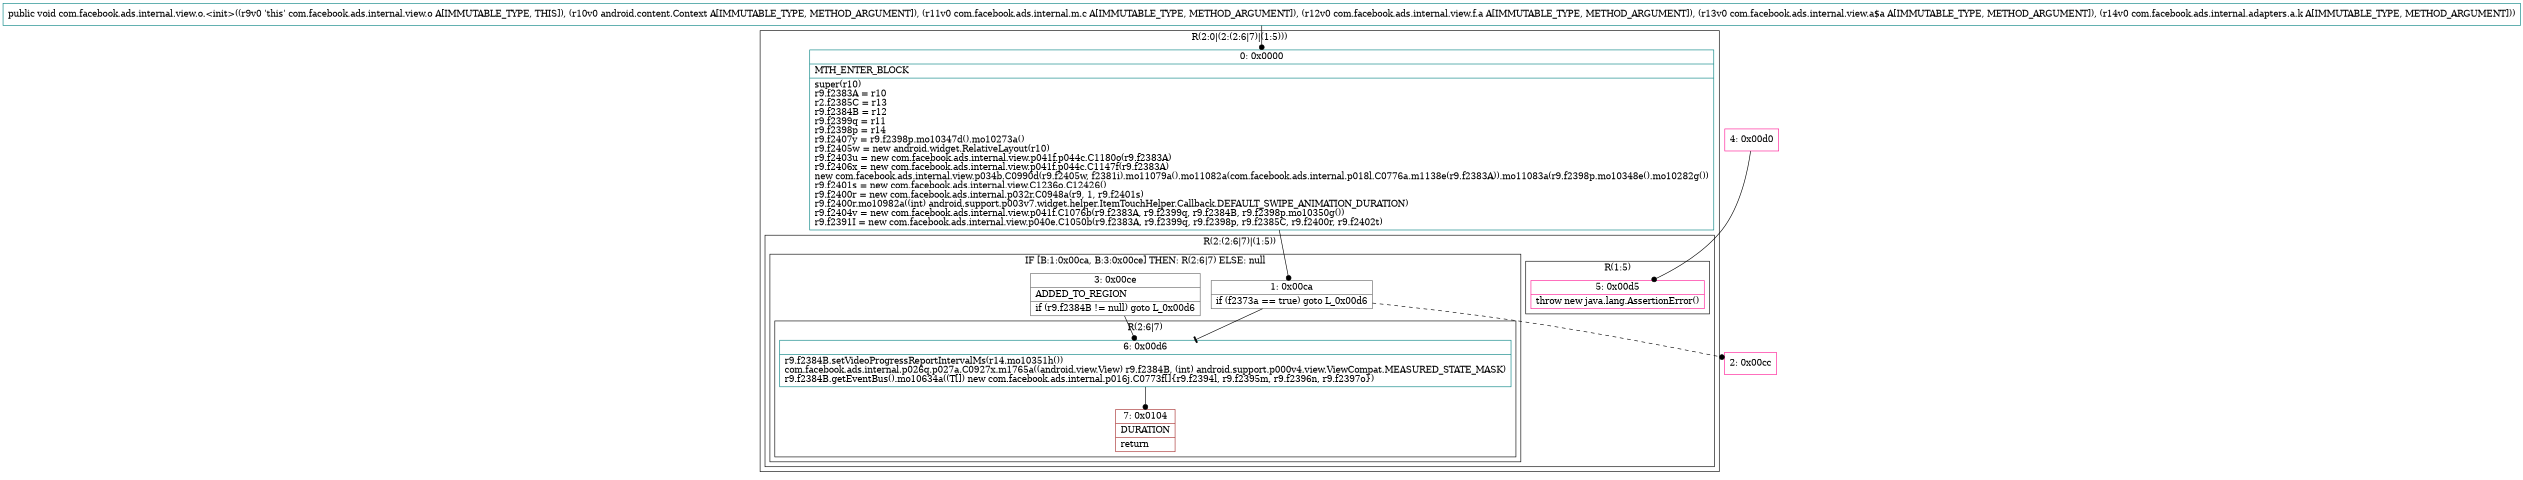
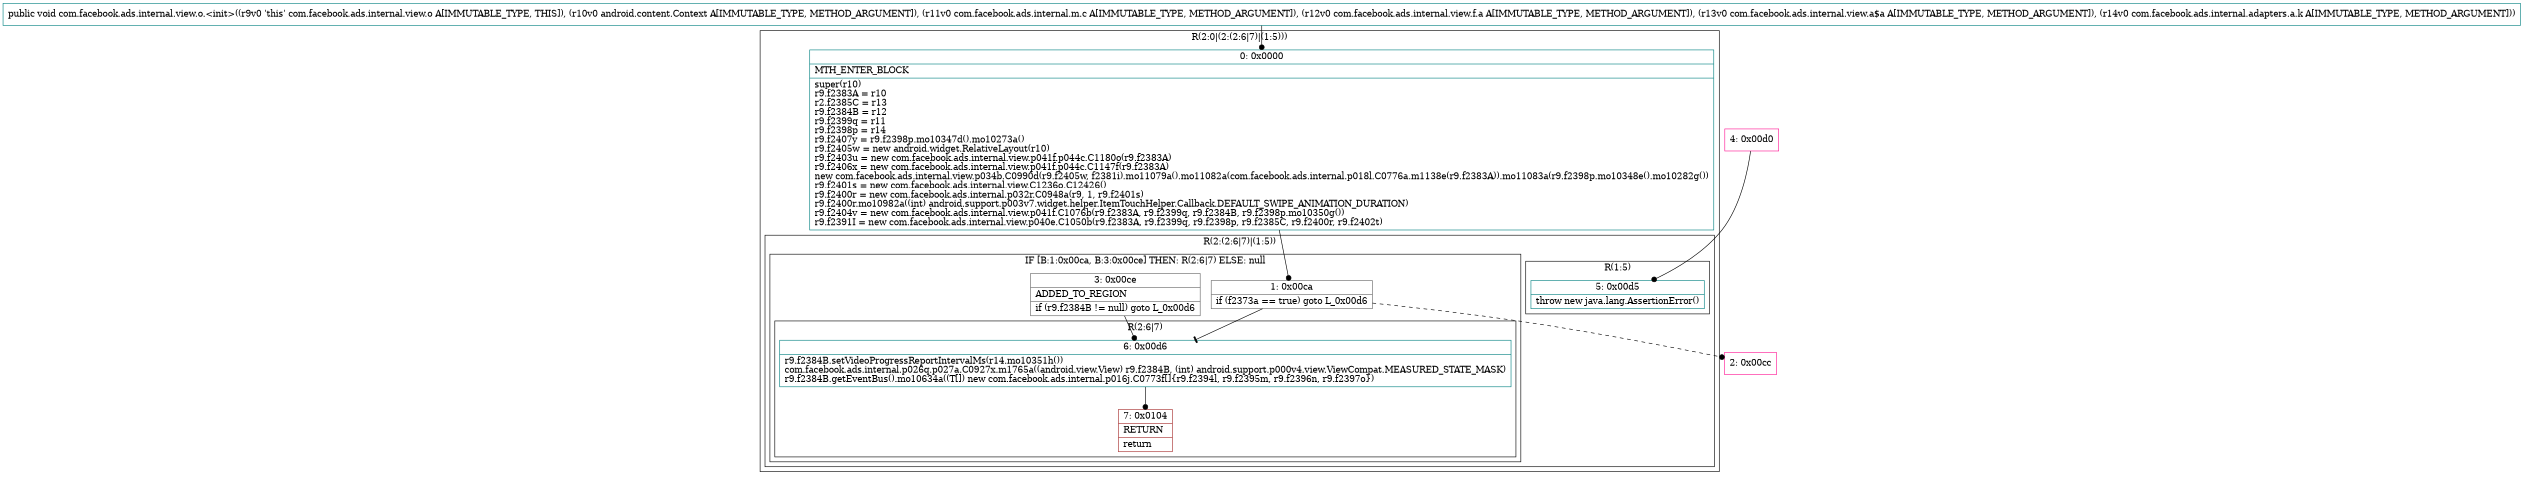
(1618, 295) -> (1618, 295)
(1145, 430) -> (1143, 430)
